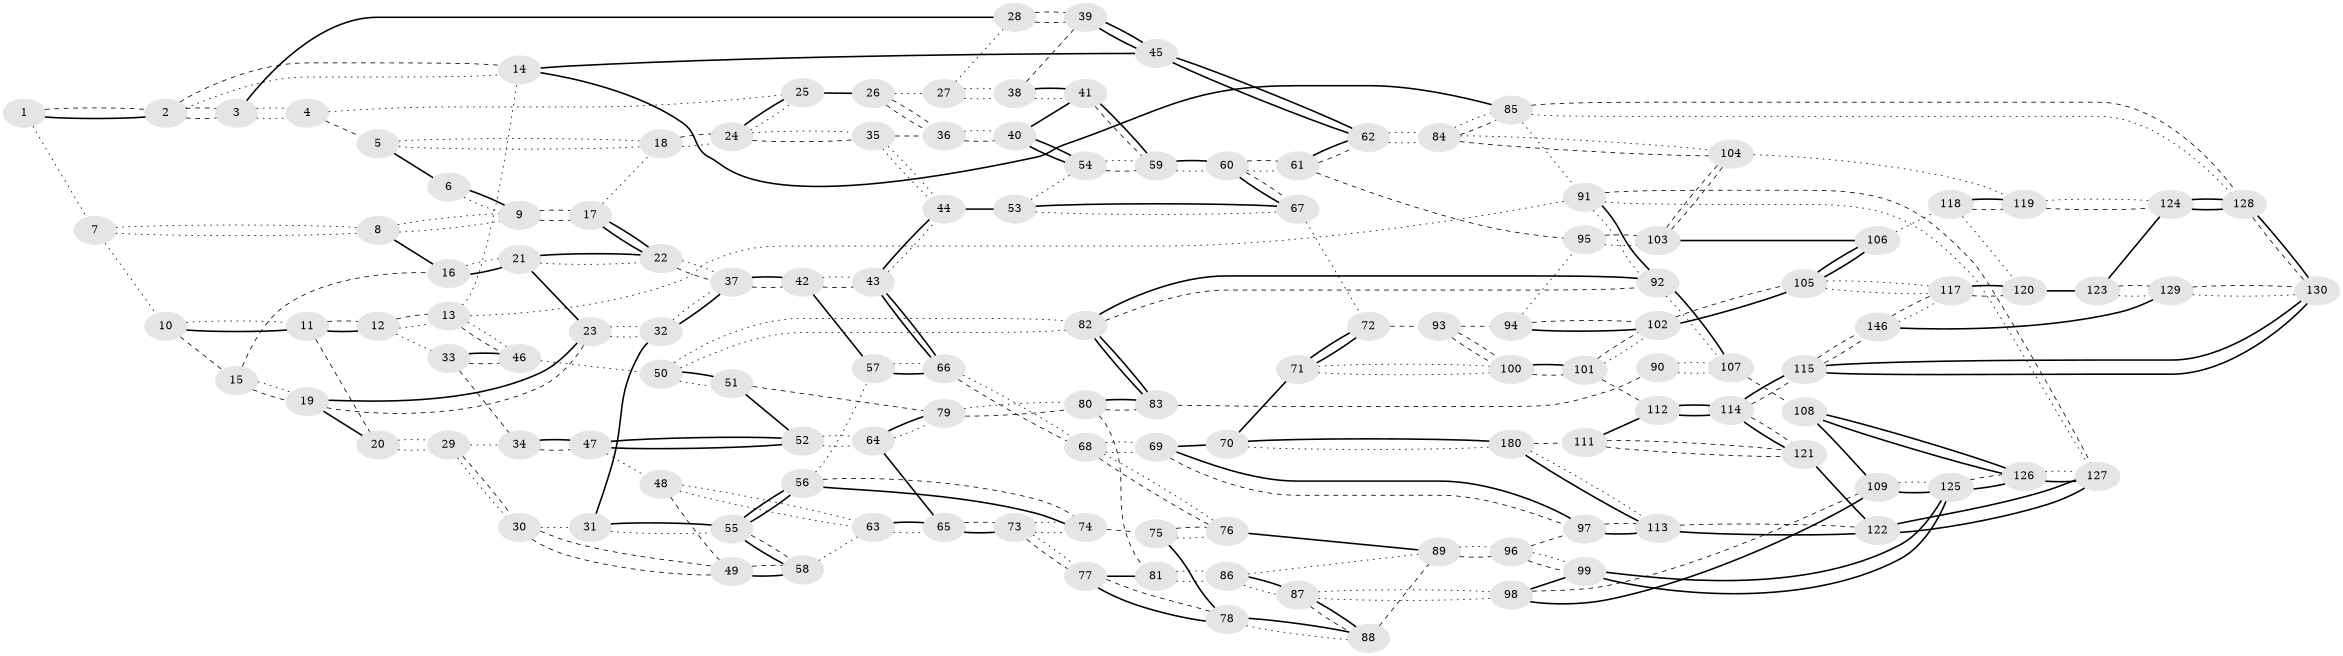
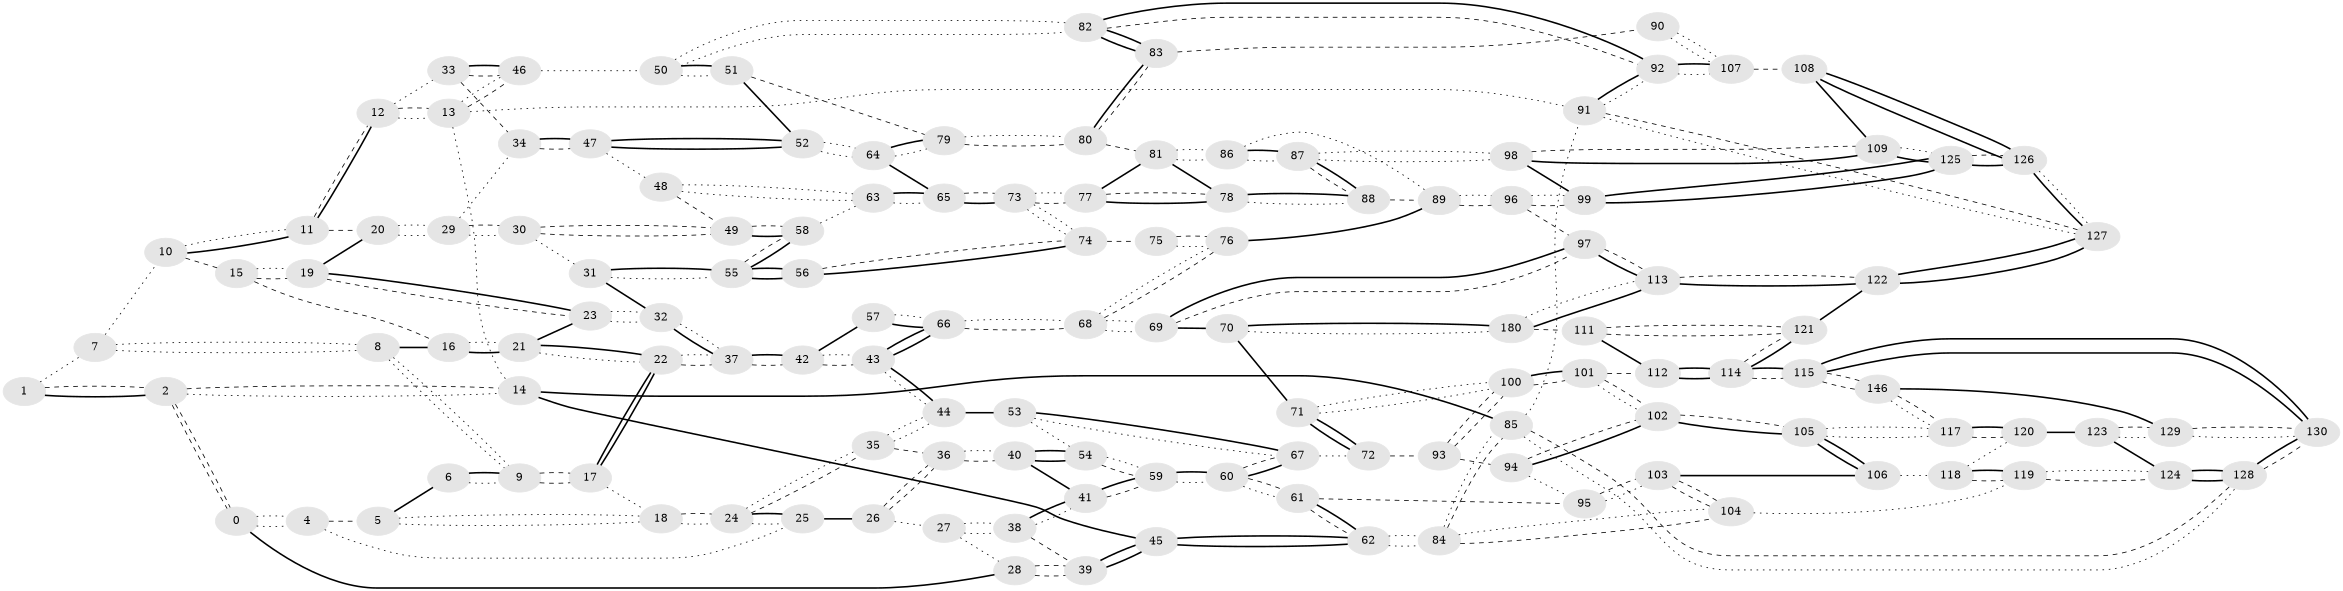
(237, 113) -> (237, 521)
(844, 429) -> none
(1192, 576) -> (1192, 177)
